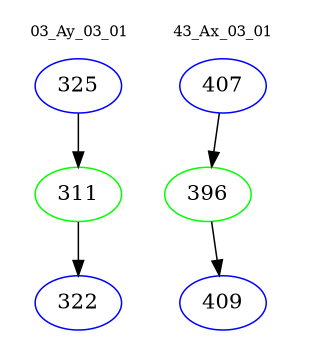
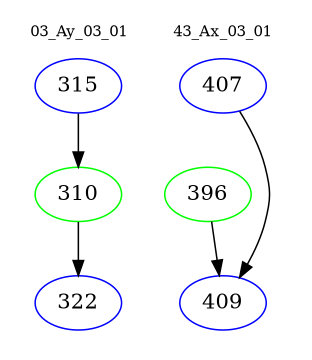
(78, 86) -> (78, 86)
(217, 132) -> (269, 187)
(78, 194) -> (78, 194)
